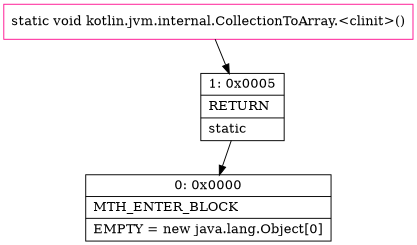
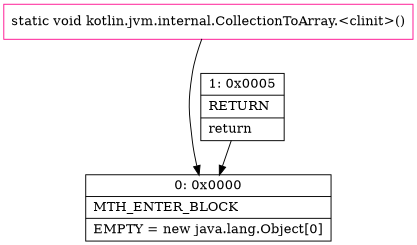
(220, 52) -> (189, 102)
(227, 129) -> (230, 129)
